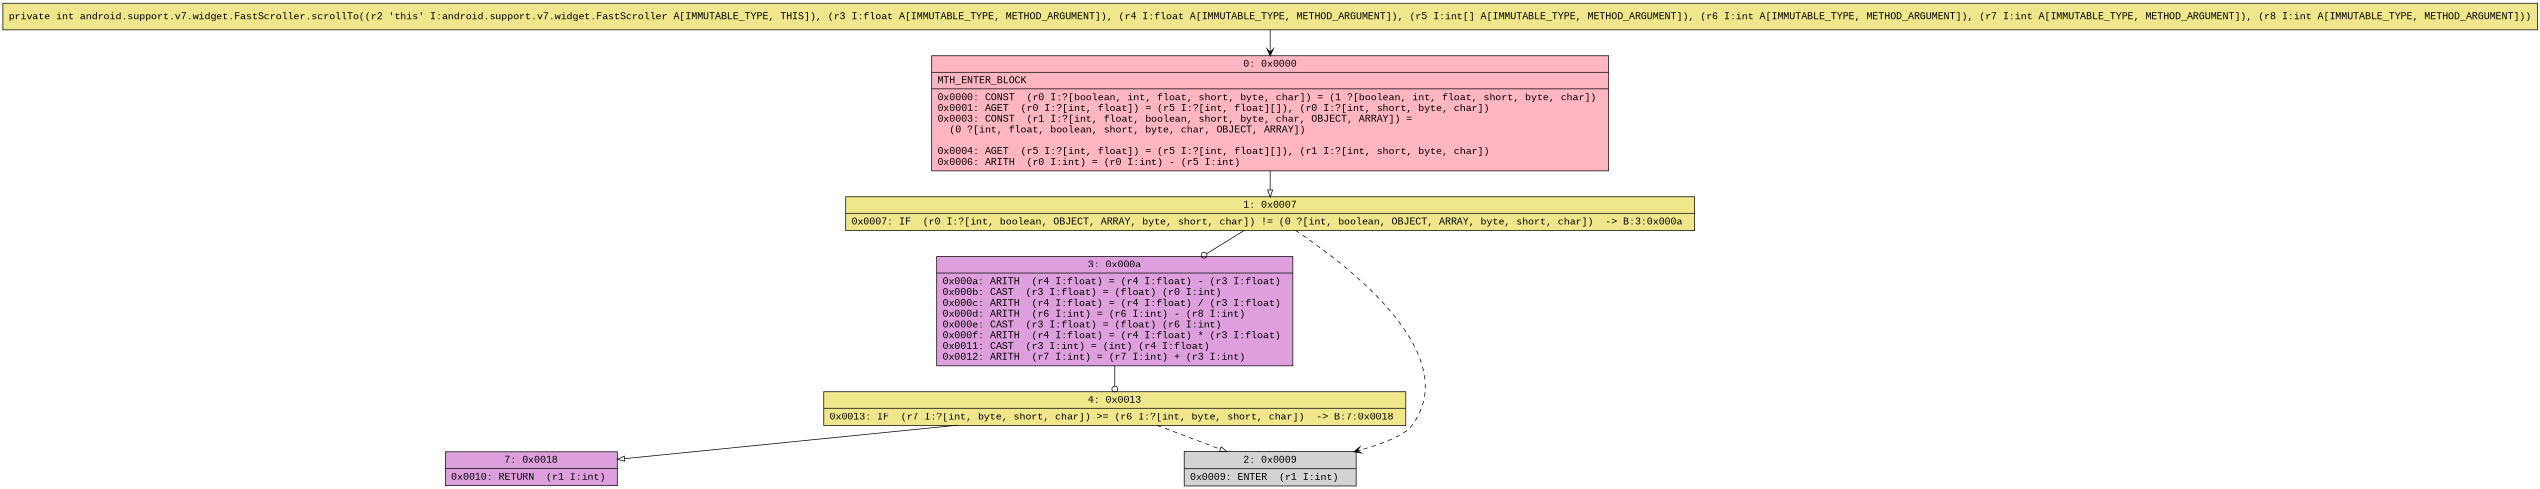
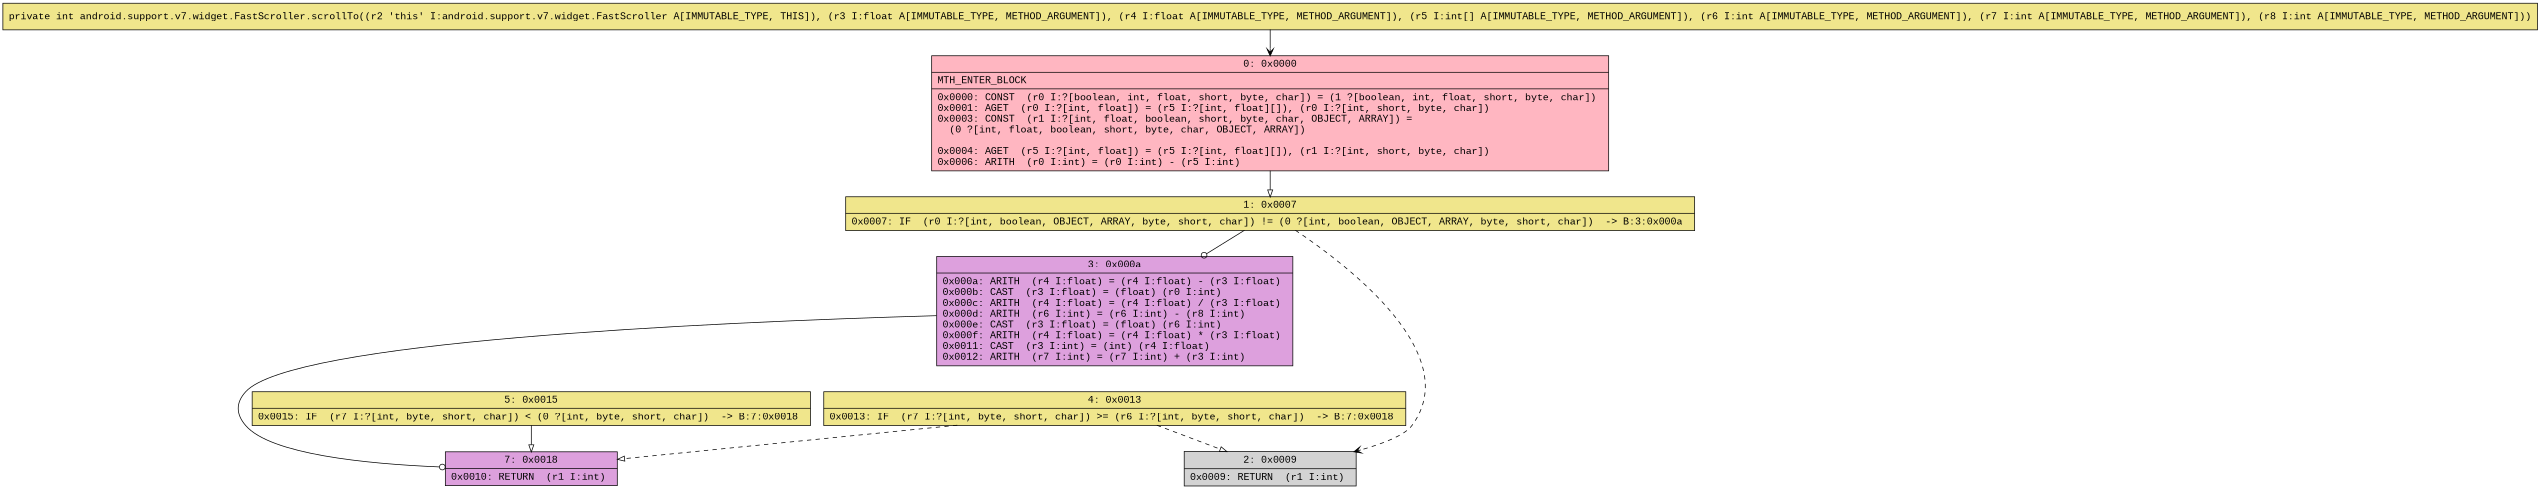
(1115, 376) -> (469, 343)
none -> (531, 409)
(791, 442) -> (791, 442)
(1267, 477) -> (1270, 477)
